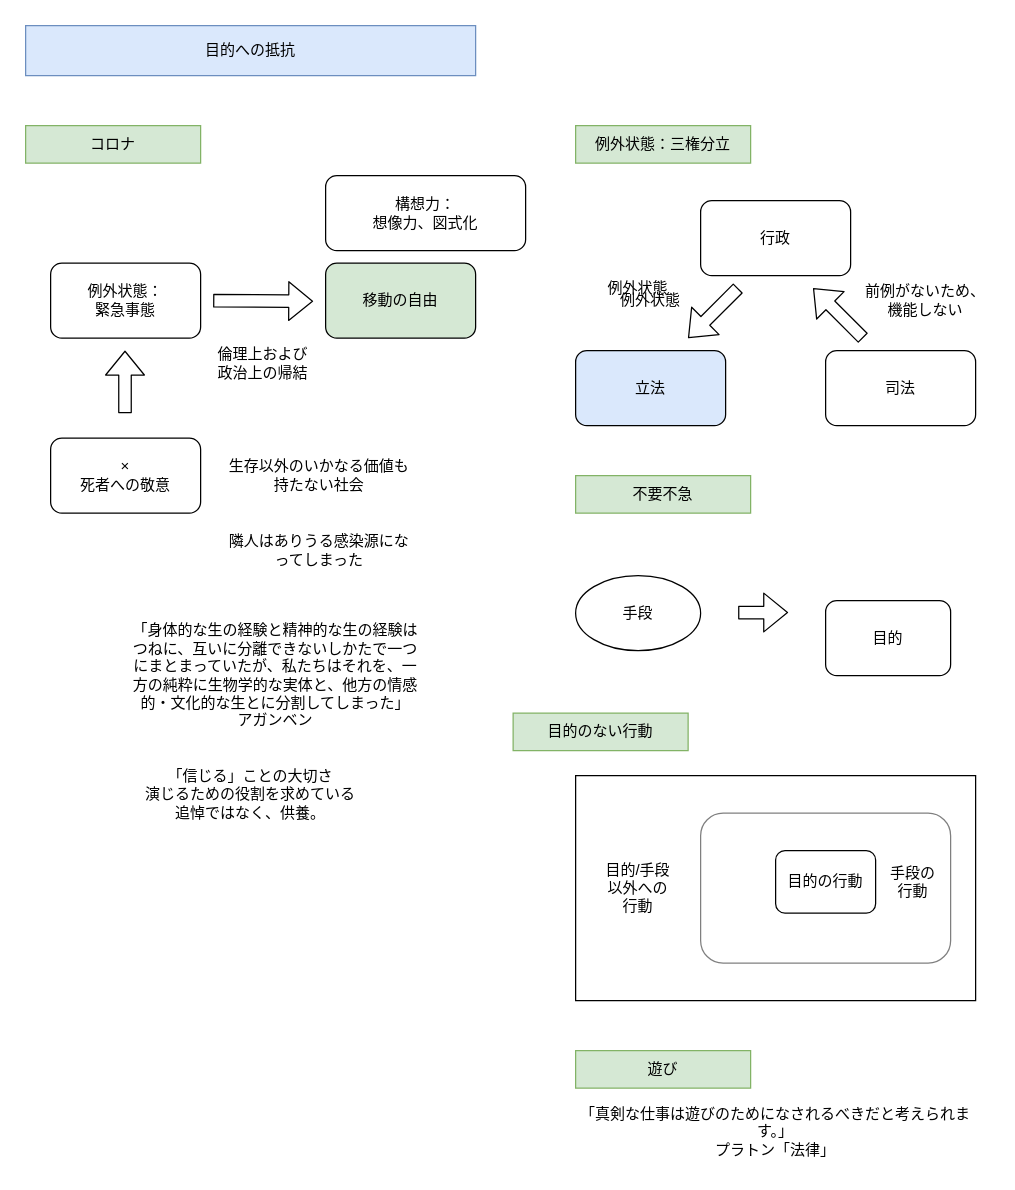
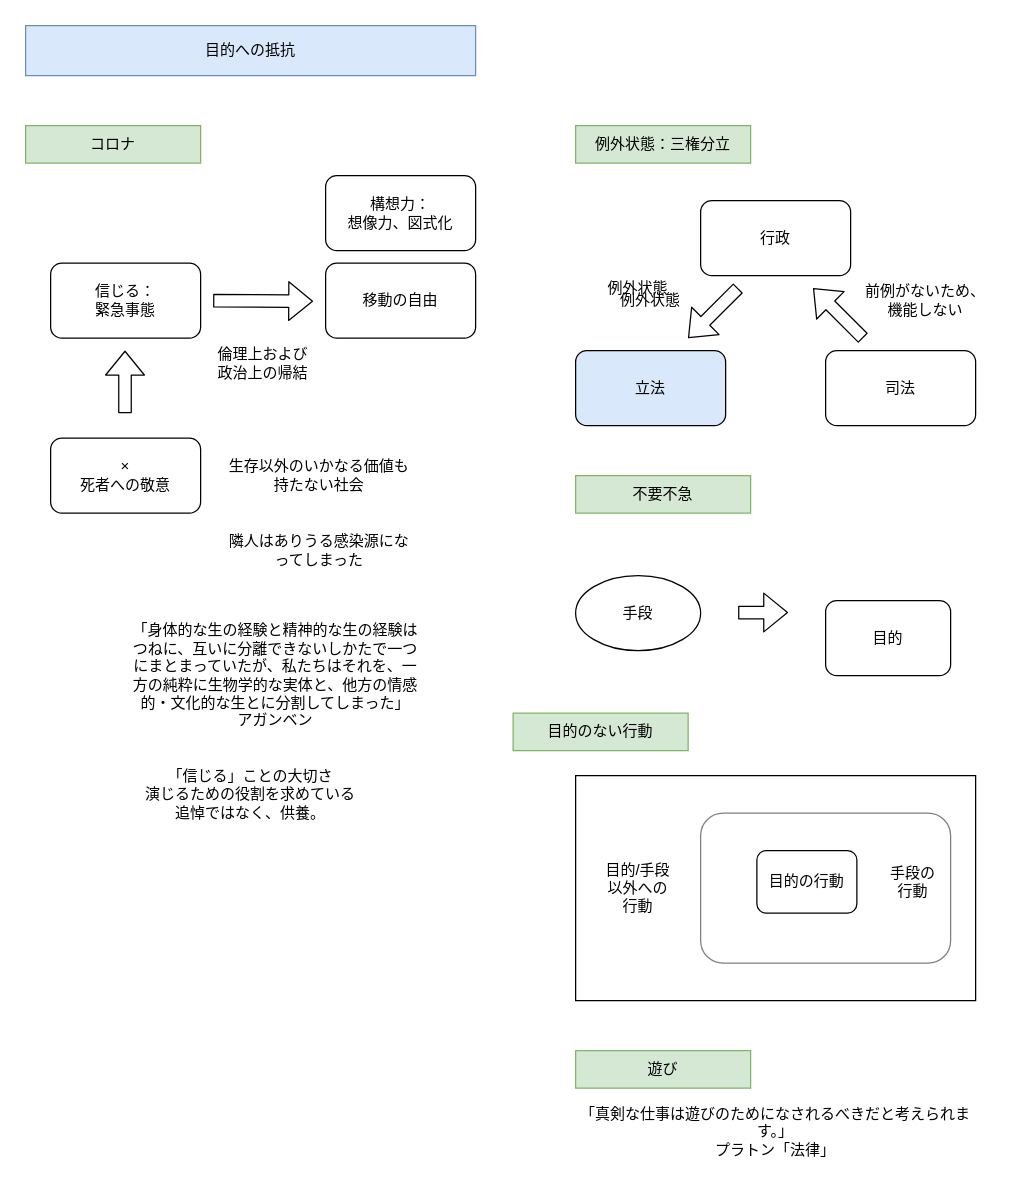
(426, 213) -> (401, 213)
(126, 301) -> (126, 301)
(401, 301) -> (401, 301)
(826, 882) -> (807, 882)
